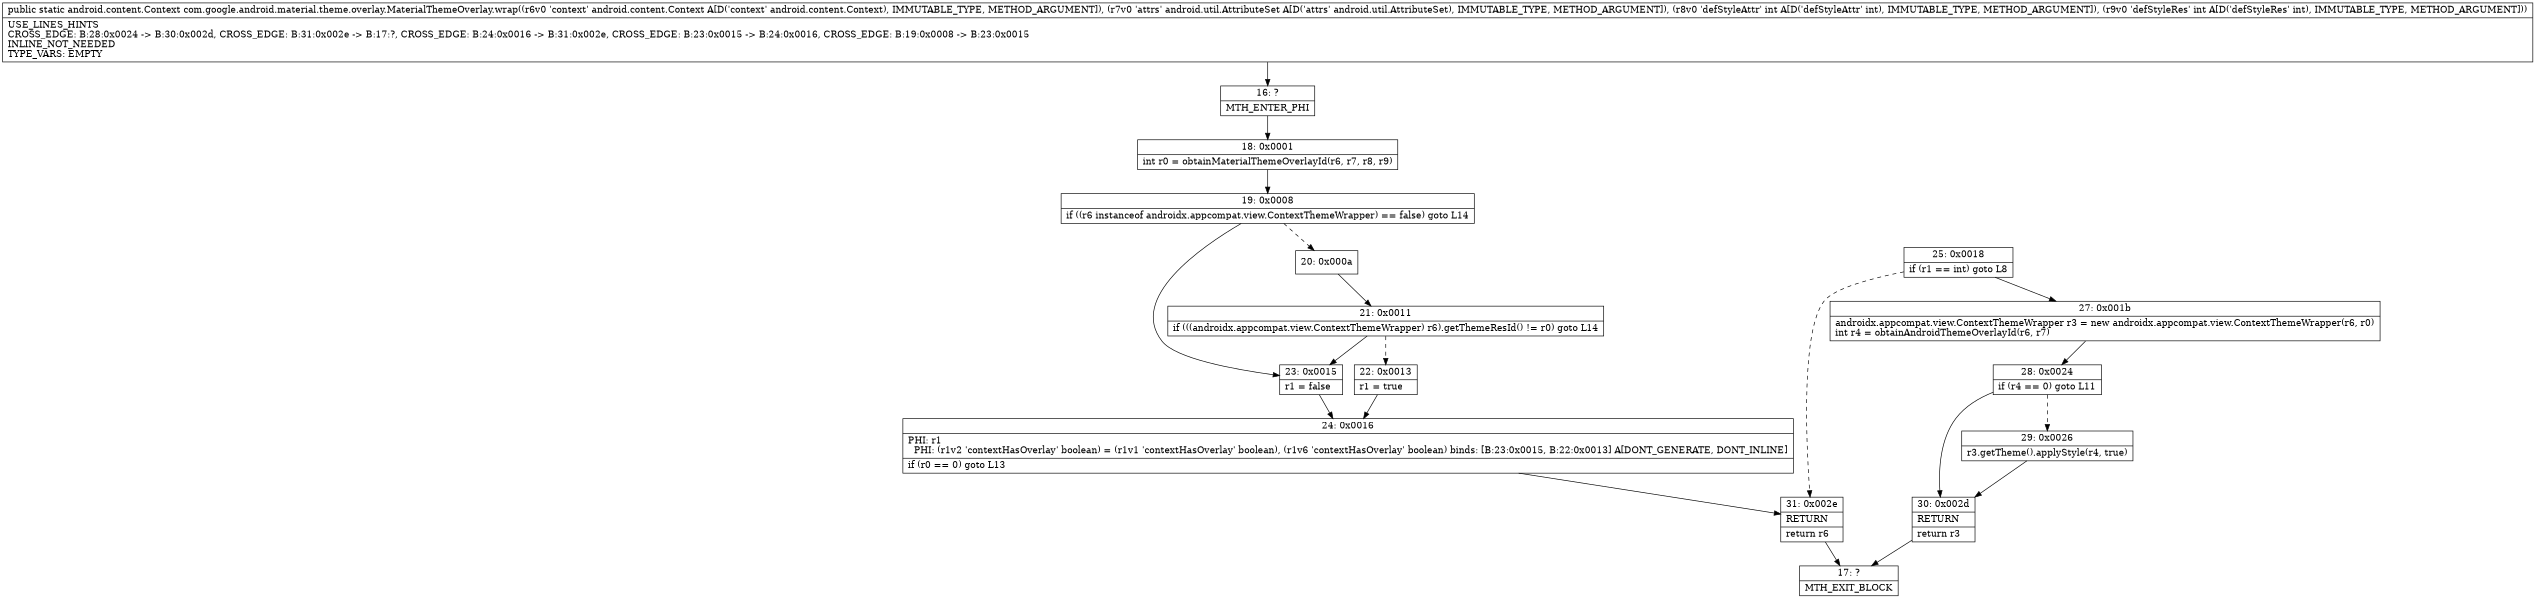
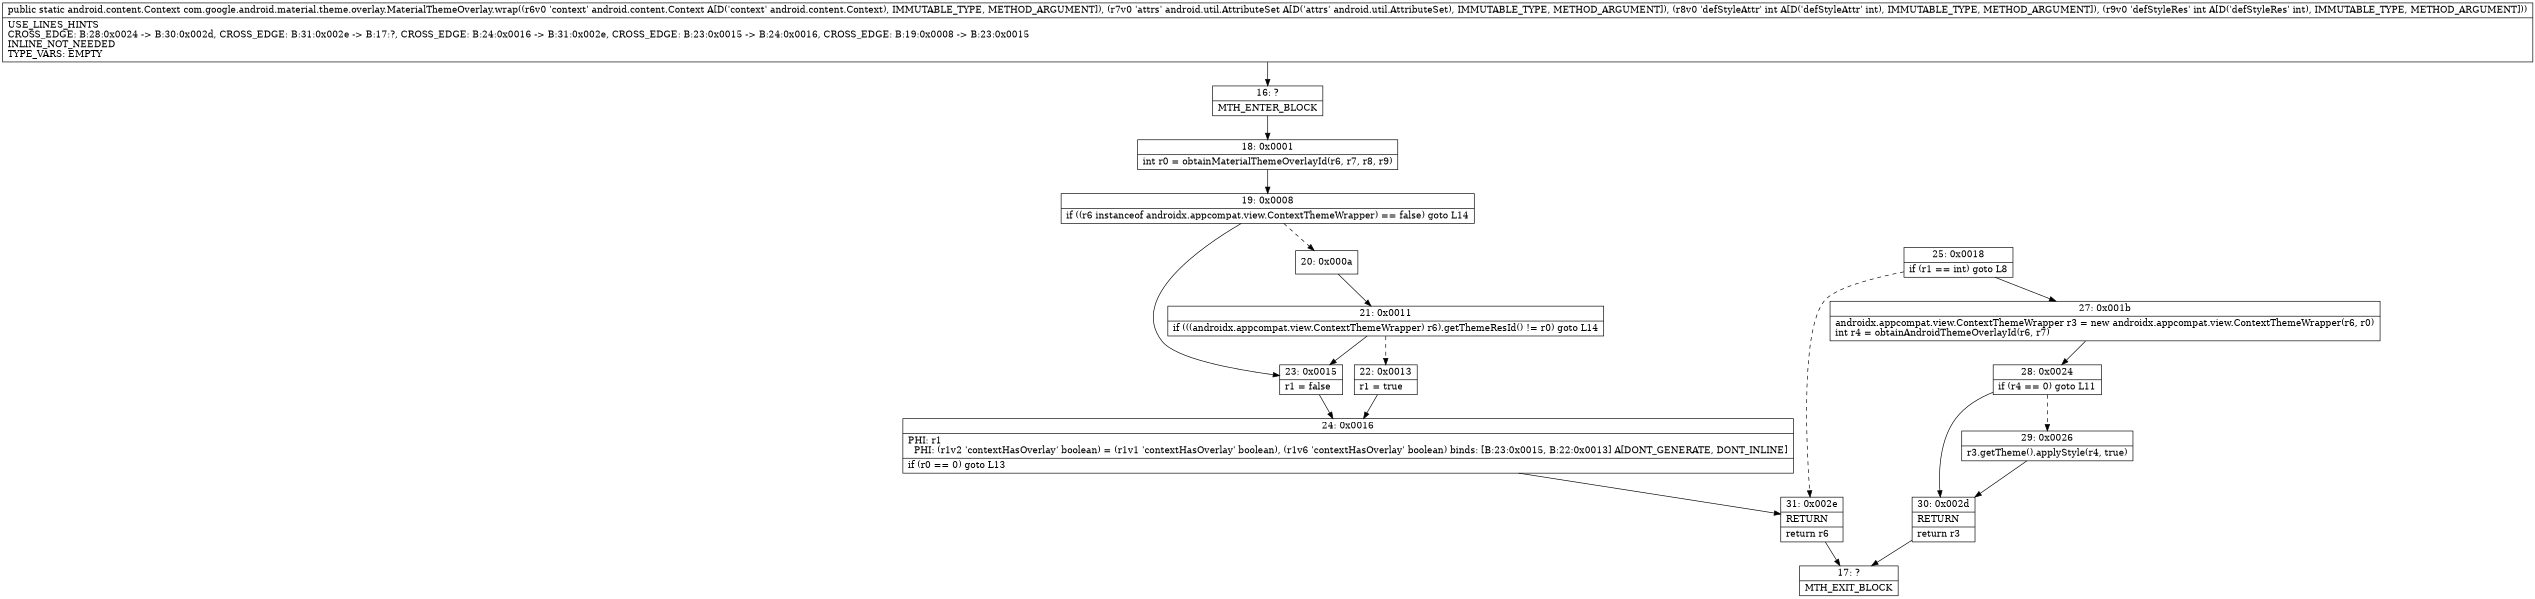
(1268, 108) -> (1268, 108)
